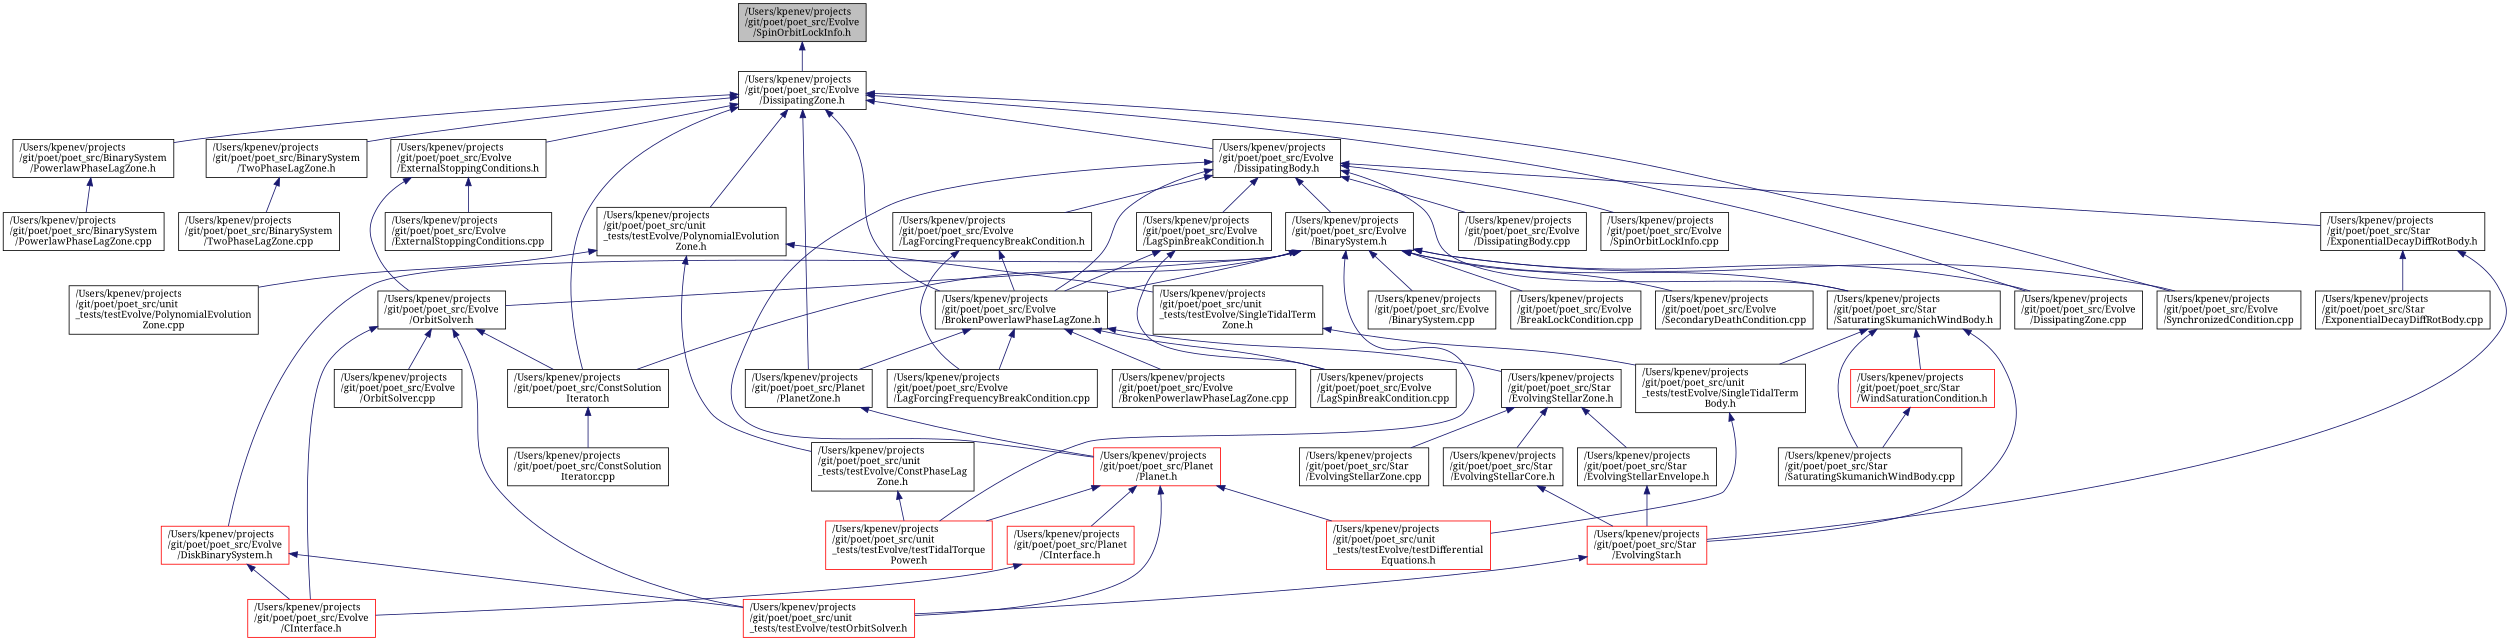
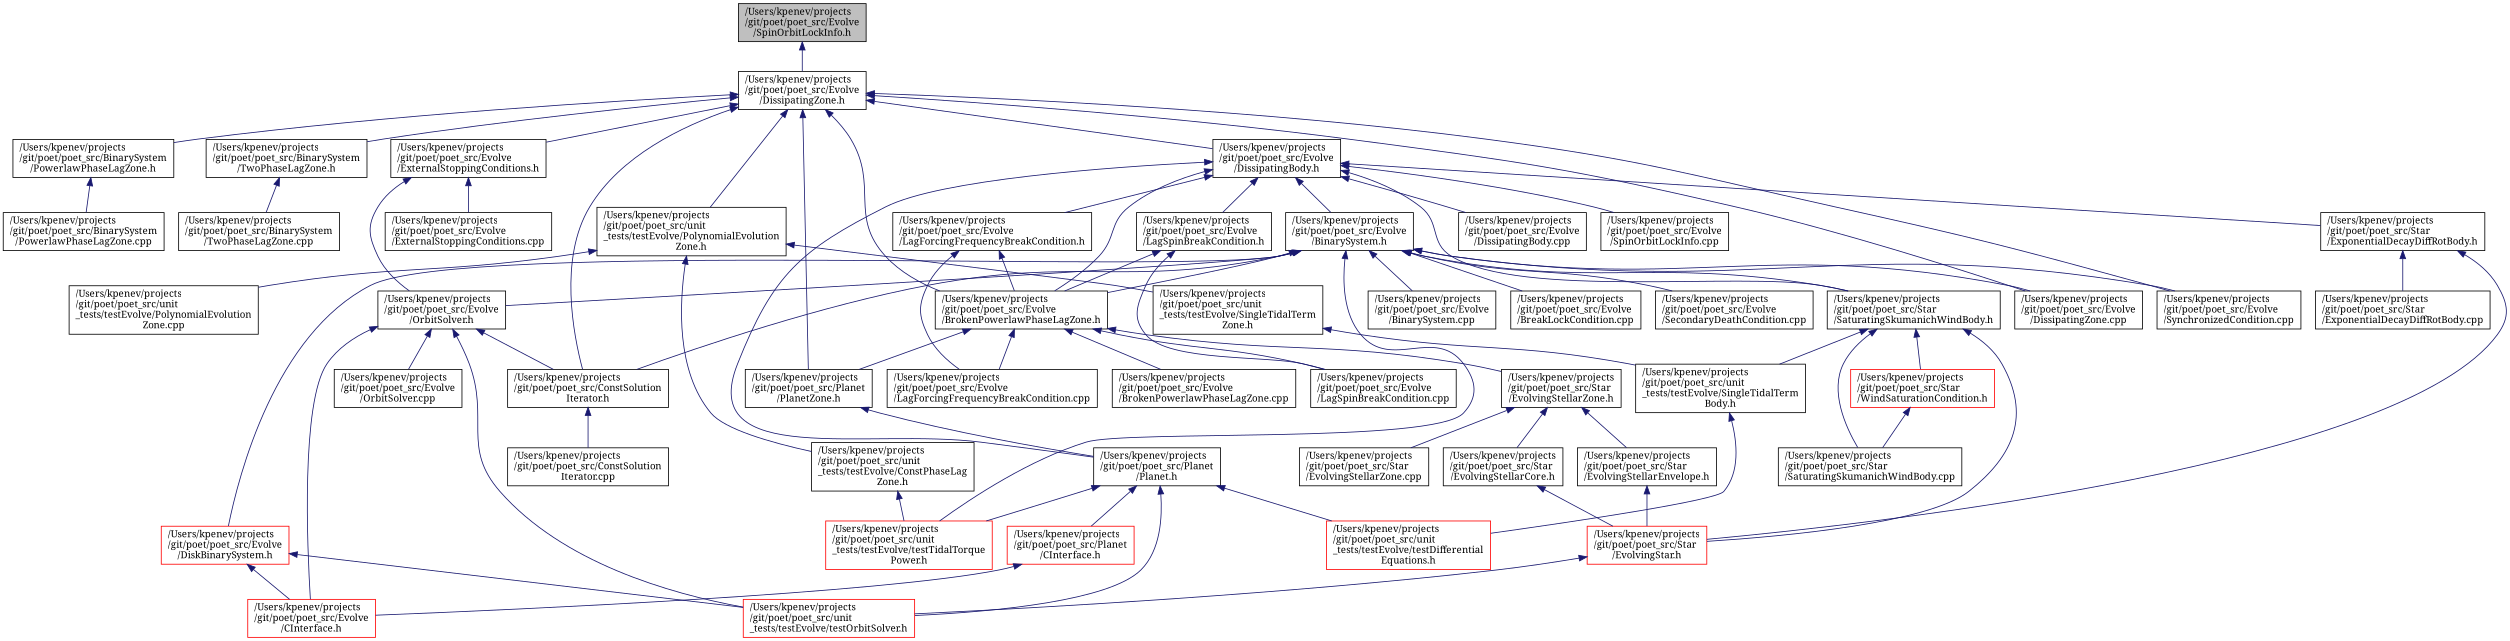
(1157, 467) -> (1157, 467)
